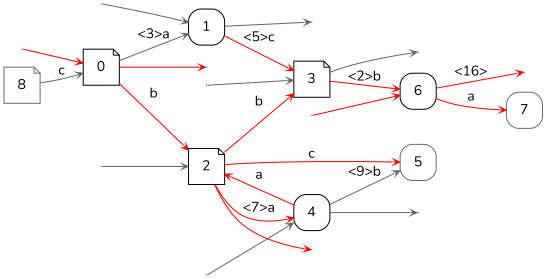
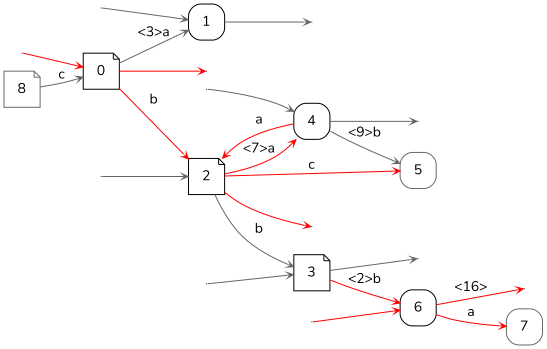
(256, 52) -> none
(257, 125) -> (244, 238)
